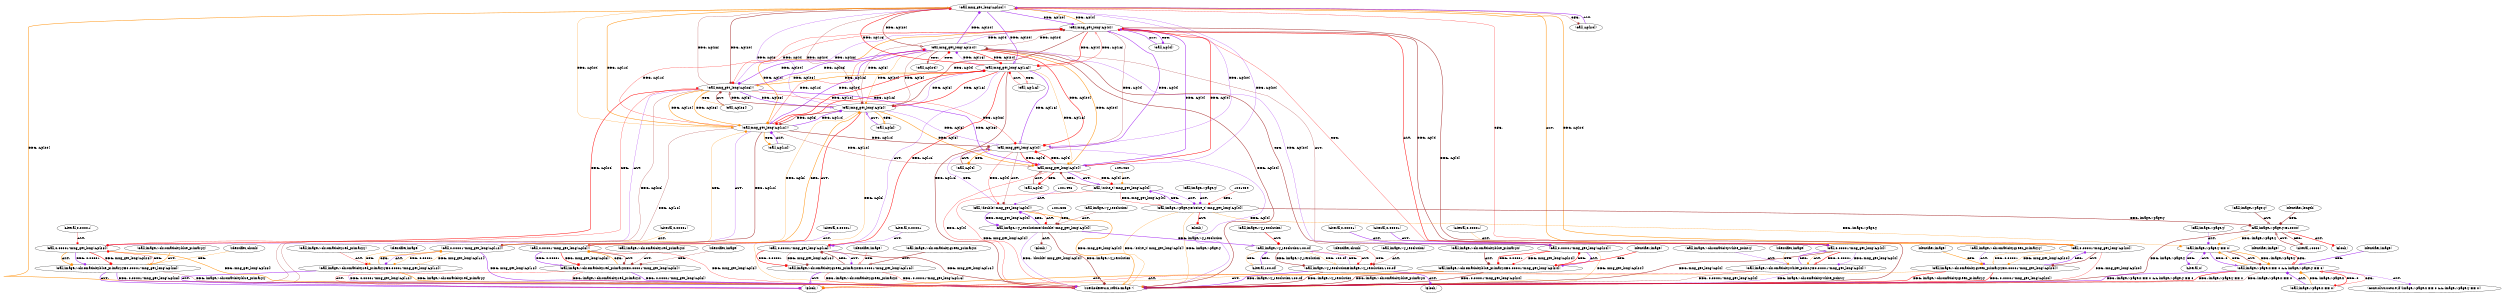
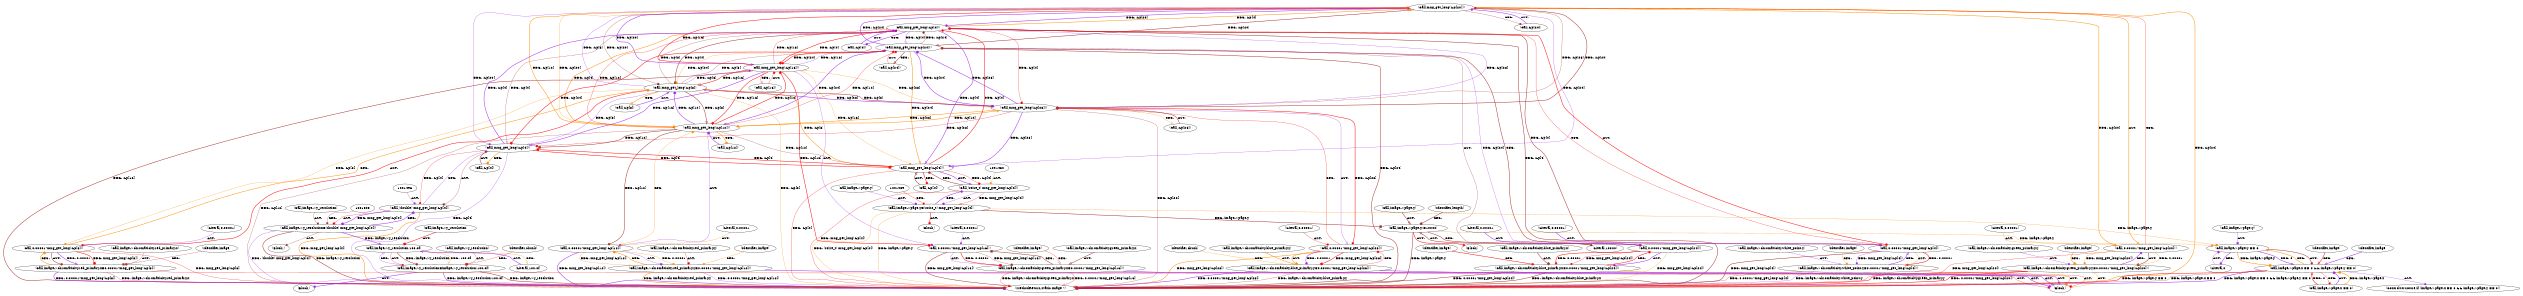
(949, 58) -> (893, 58)
(872, 75) -> none
(821, 113) -> (701, 103)
(1266, 258) -> (518, 258)
